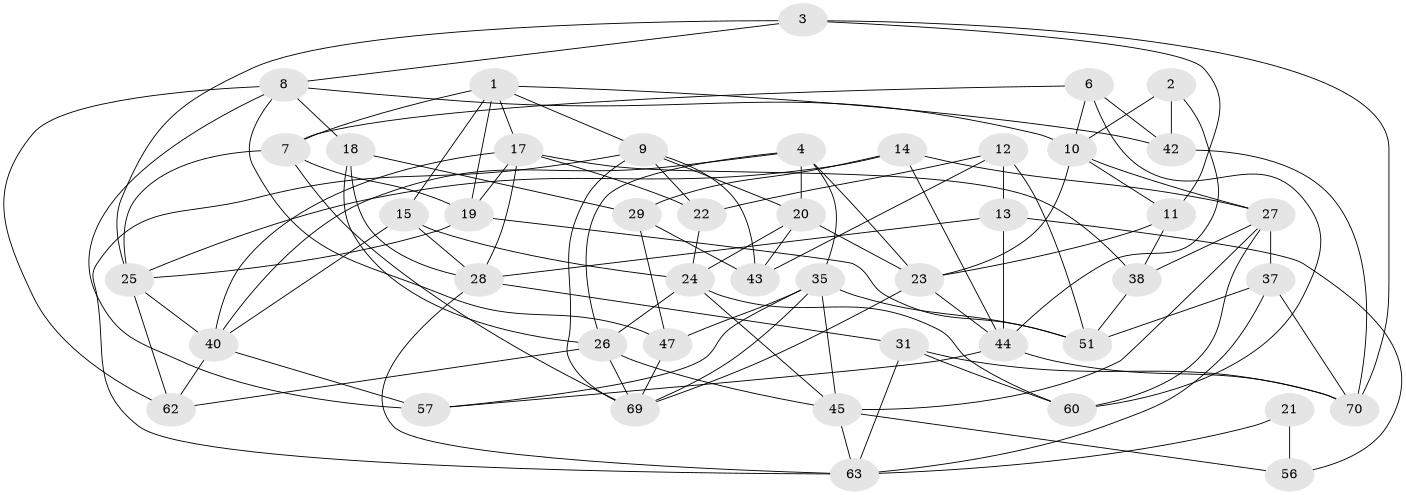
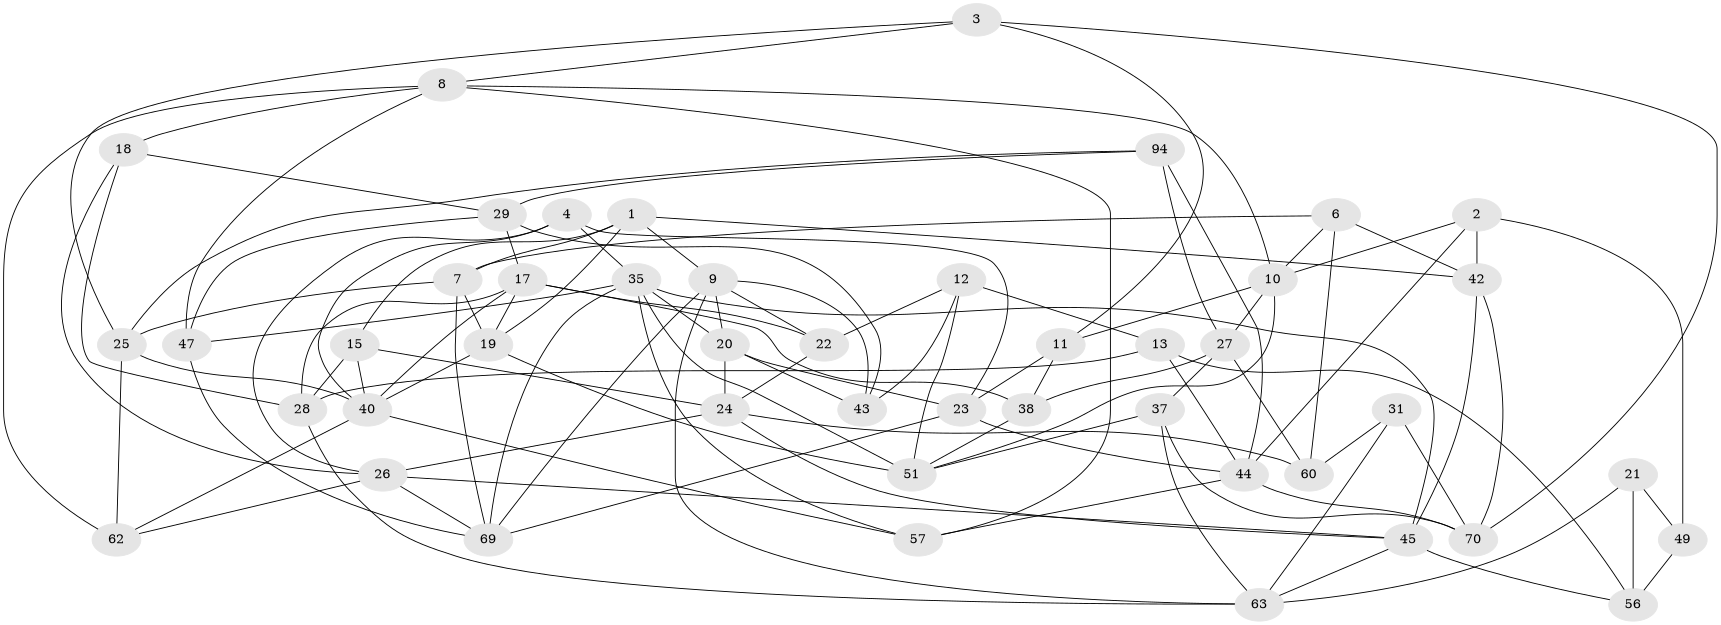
(506, 117) -> (512, 247)
(902, 150) -> (1160, 150)
(801, 182) -> (681, 312)
(1024, 241) -> (1127, 394)
(304, 261) -> (434, 374)
(692, 312) -> none
(1075, 379) -> (1460, 420)
none -> (1683, 540)
